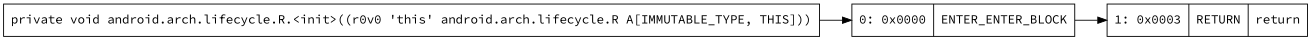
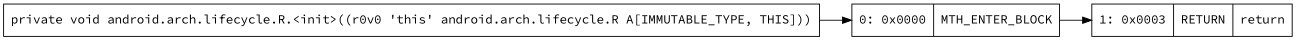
(1004, 20) -> (997, 20)
